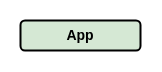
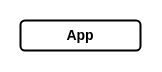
(81, 36) -> (81, 36)
